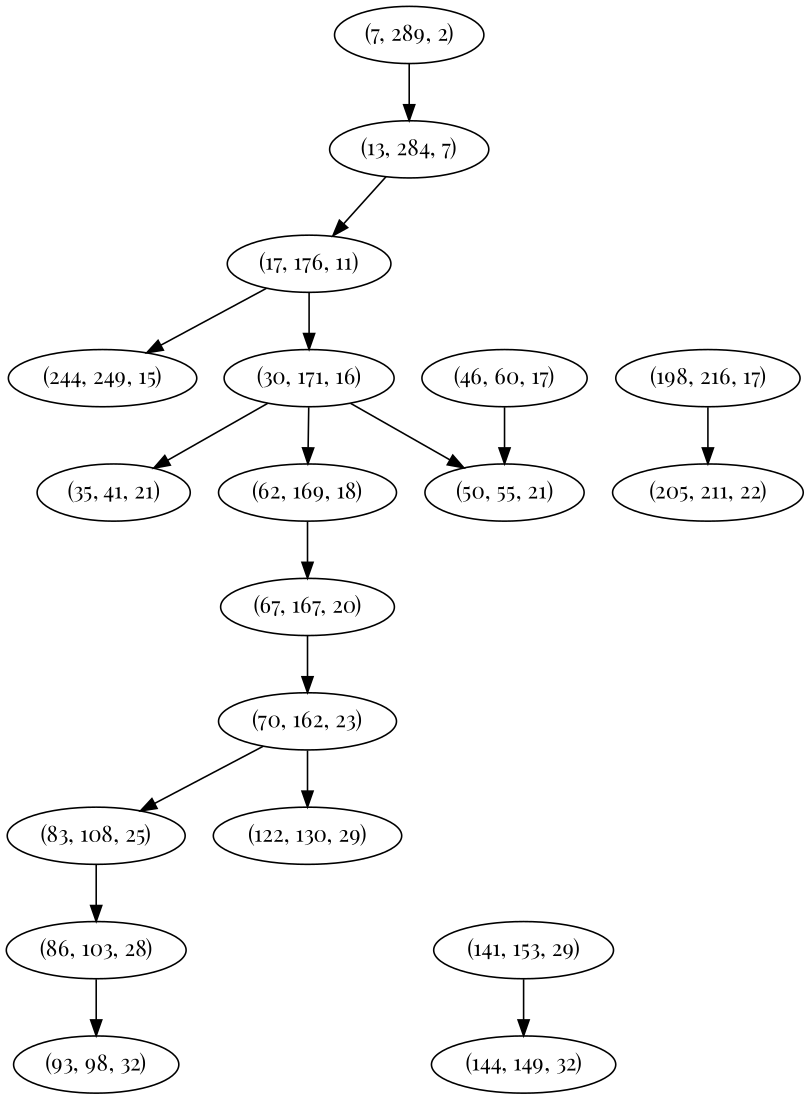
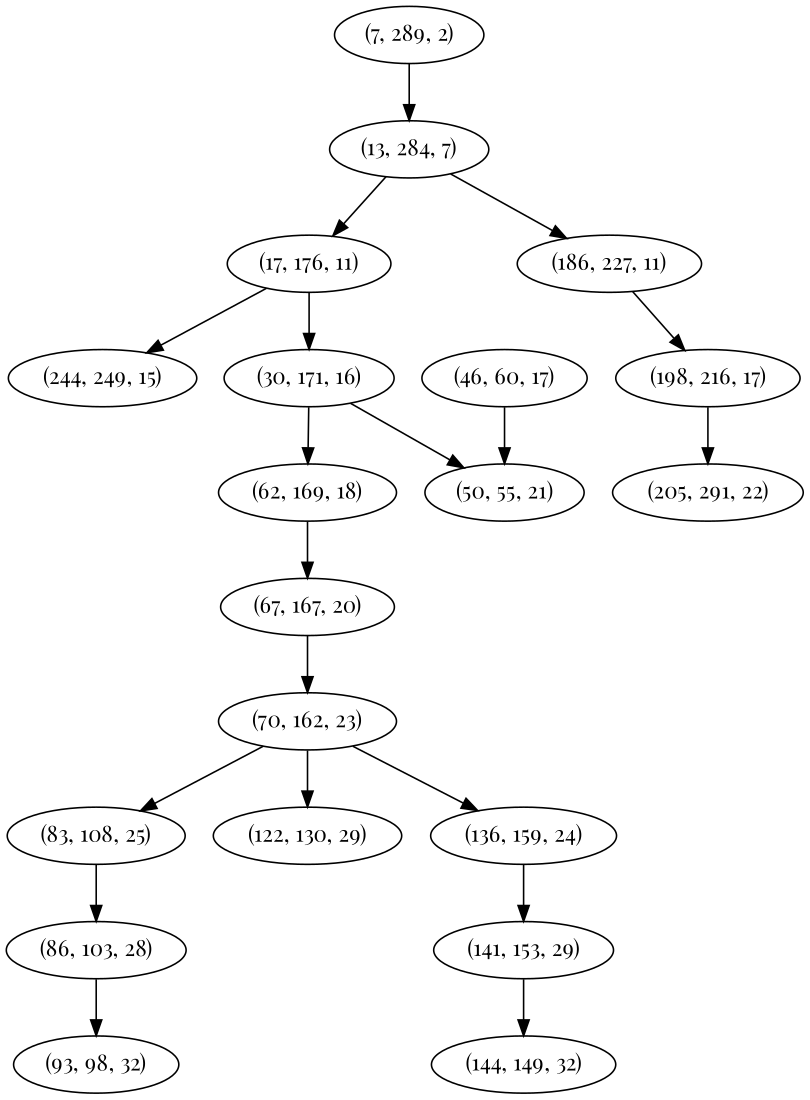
none -> (609, 264)
(114, 493) -> none
(708, 493) -> (708, 493)
none -> (524, 836)
